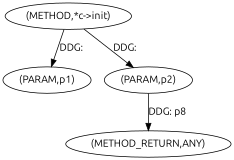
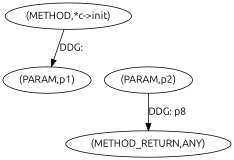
(106, 46) -> none
